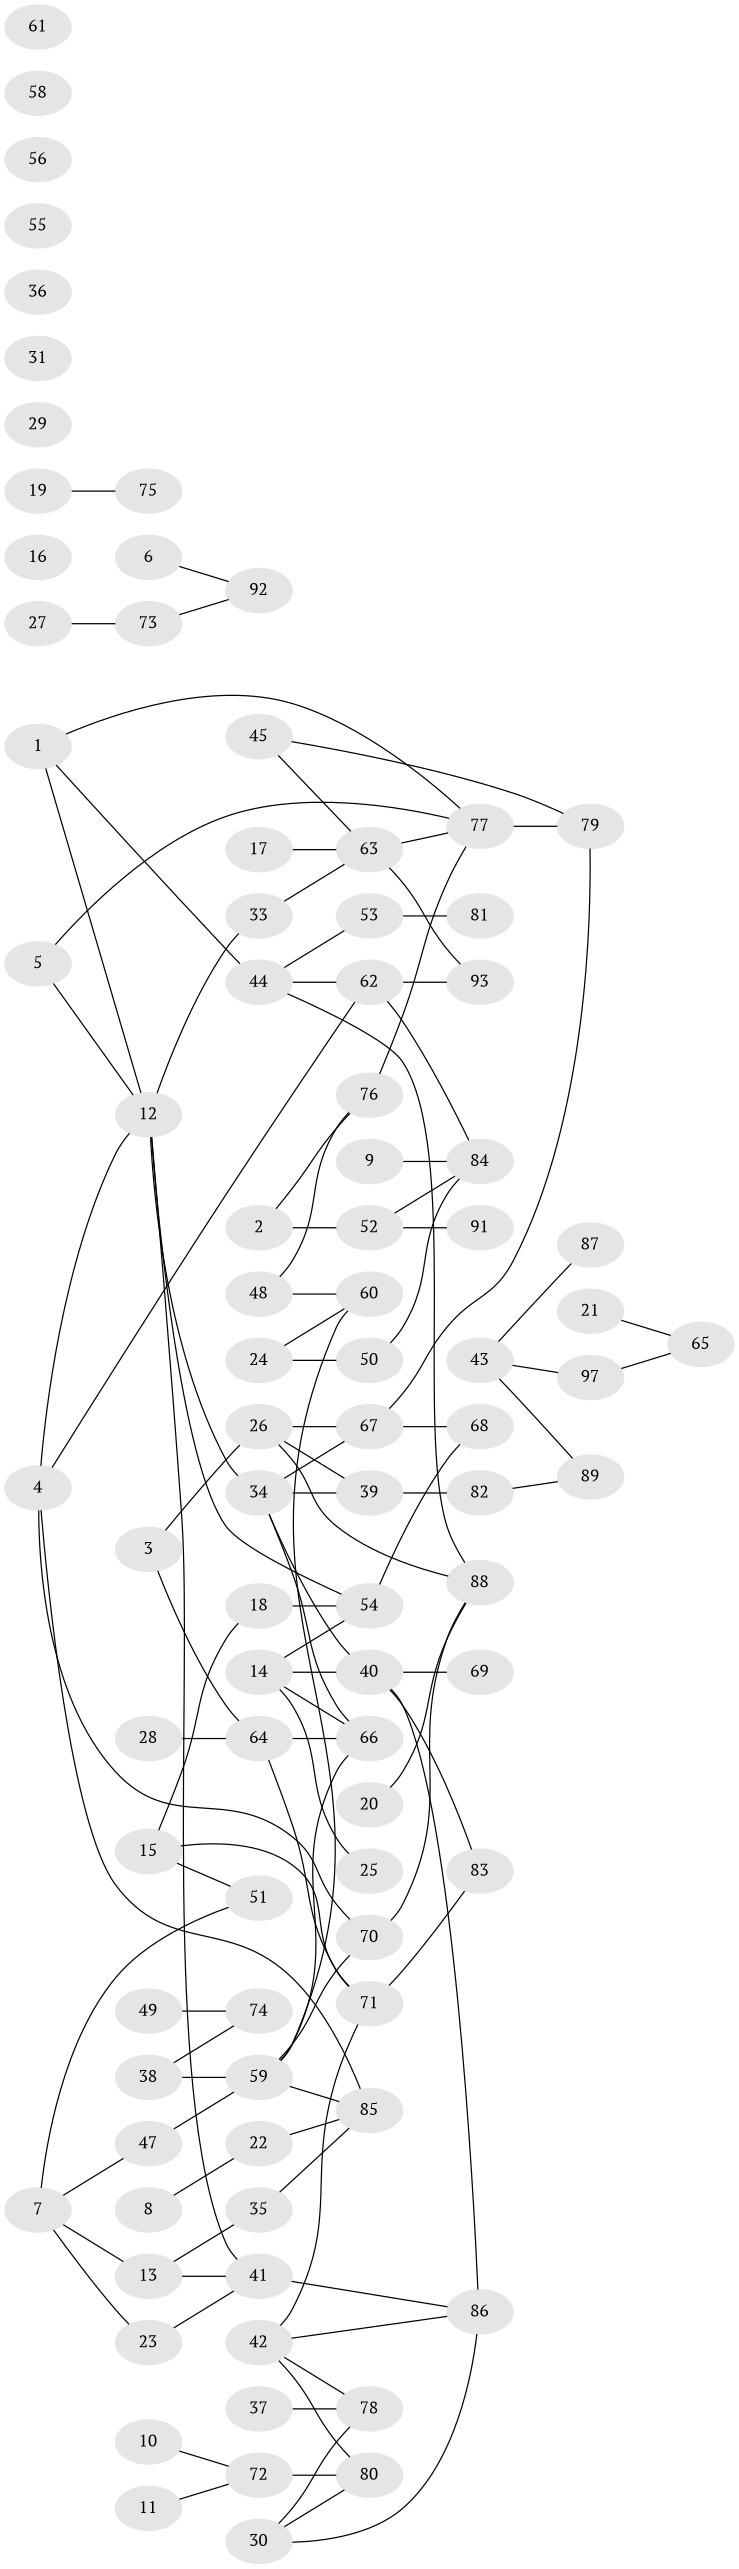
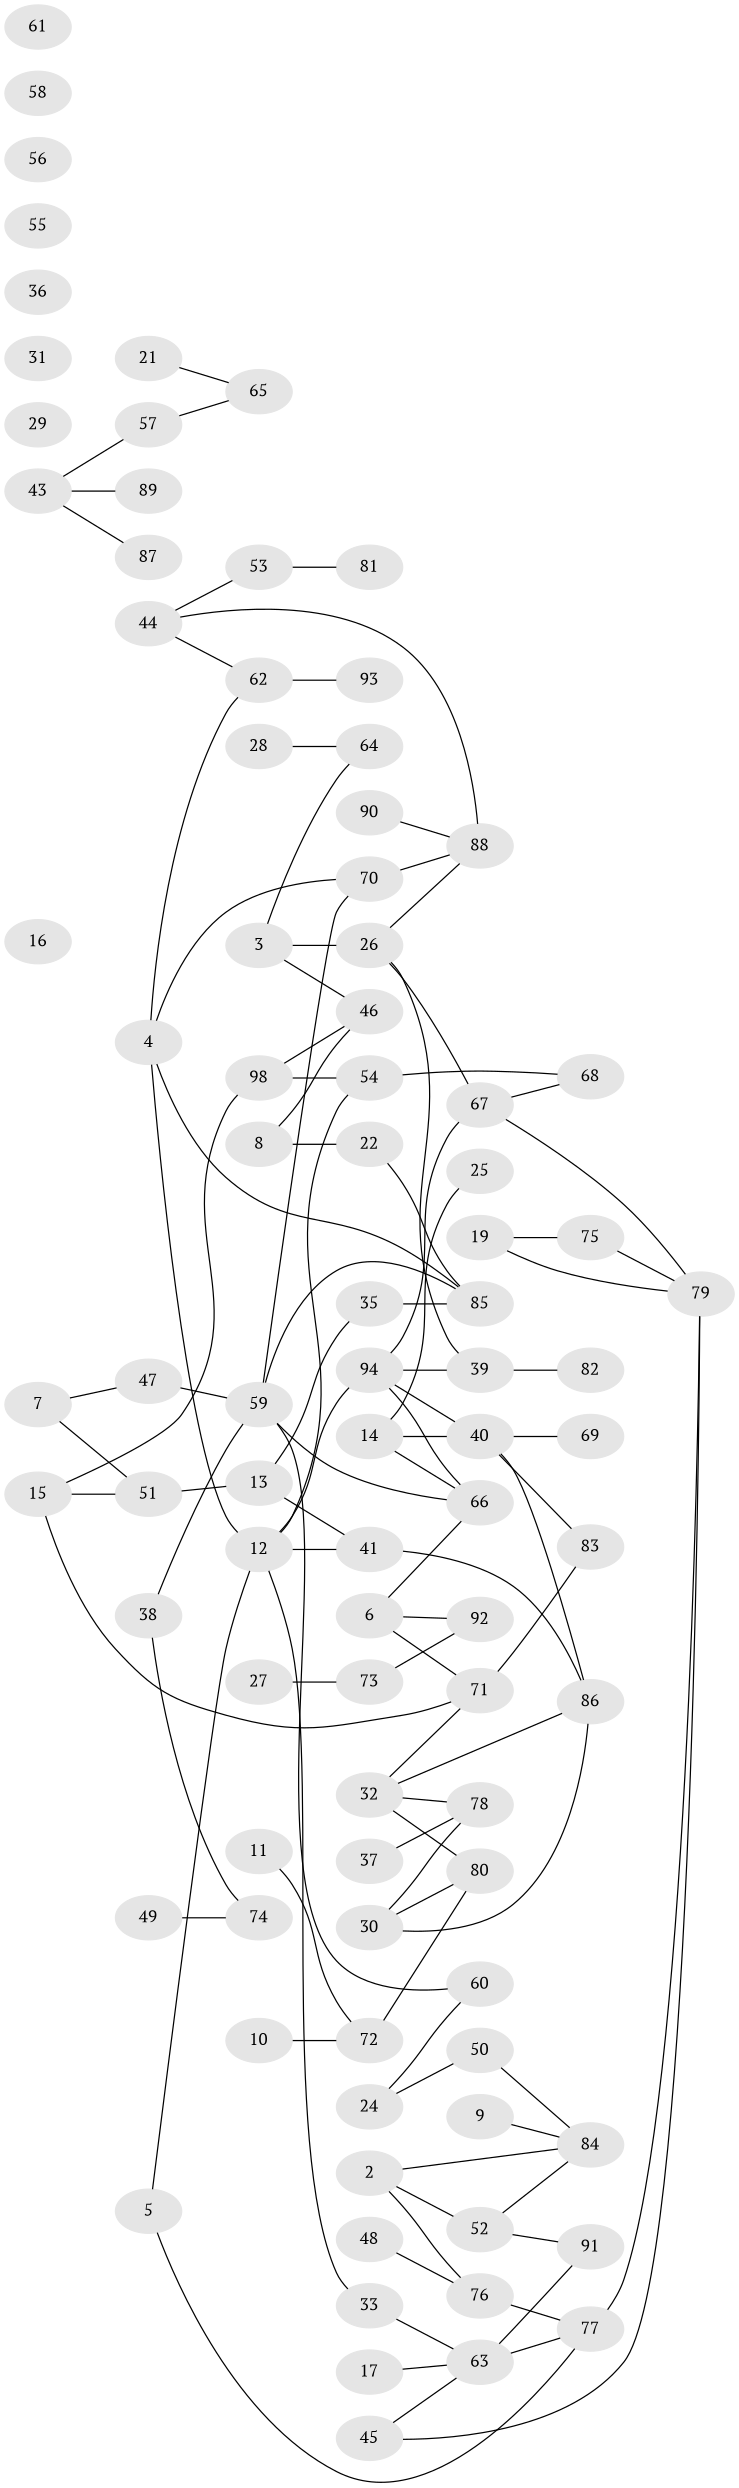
(38, 746) -> none
(420, 908) -> (536, 2305)
none -> (370, 1012)
(432, 1069) -> (480, 2159)
none -> (646, 1266)
none -> (586, 1278)
(315, 1294) -> none
(591, 1378) -> (149, 425)
(535, 1485) -> none
(259, 1493) -> (370, 1370)
(259, 1606) -> (259, 1078)
(317, 1637) -> none
(316, 1739) -> (423, 1561)
(370, 1805) -> (370, 813)
(303, 1863) -> (431, 1658)
(93, 2243) -> (196, 1490)
(149, 2343) -> none
(259, 2343) -> (370, 1795)
